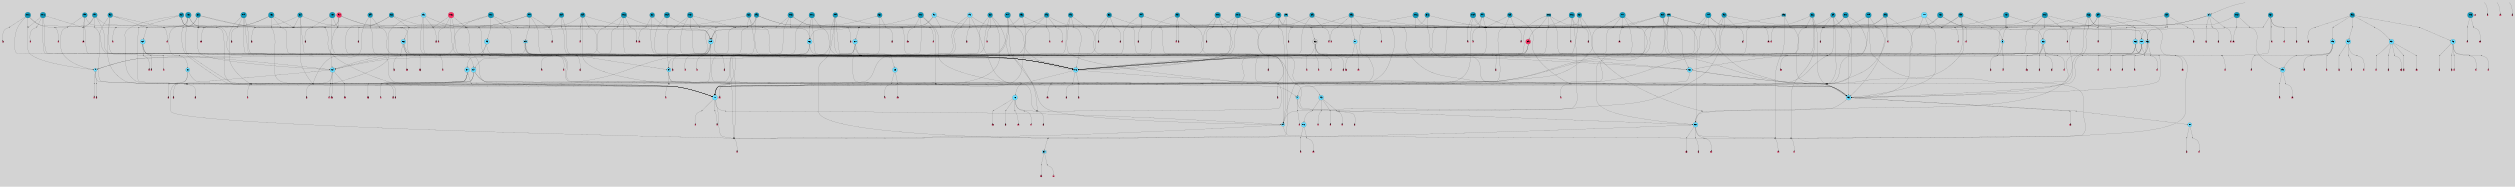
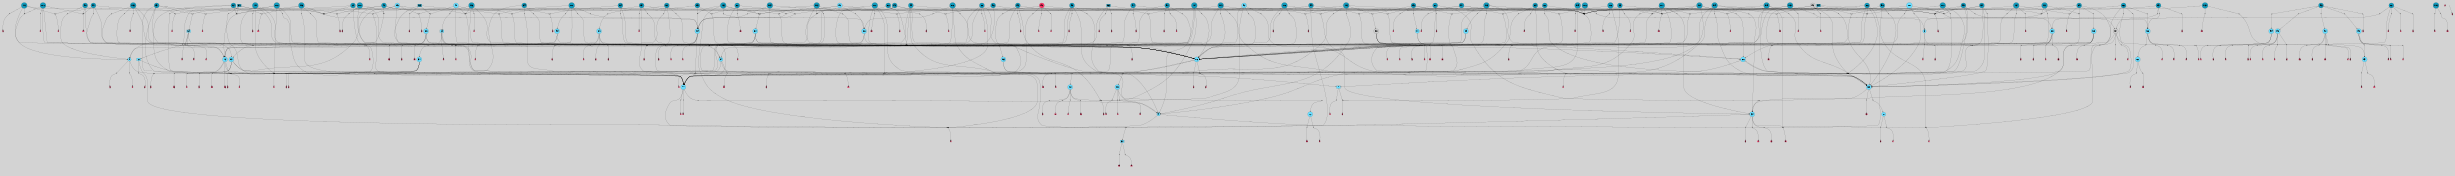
none -> (697, 5)
(198, 15) -> (239, 5)
(339, 15) -> (384, 5)
(392, 15) -> (420, 5)
(451, 15) -> (472, 5)
(529, 15) -> (456, 5)
(970, 15) -> (1018, 5)
(1047, 15) -> (1042, 5)
(1071, 15) -> (1244, 5)
(1109, 15) -> (1109, 5)
(1286, 15) -> (1311, 5)
(1549, 15) -> (1486, 5)
(1784, 15) -> (1882, 5)
(1885, 15) -> (1813, 5)
(2209, 15) -> (599, 31)
(143, 42) -> (189, 31)
(1528, 42) -> (1466, 31)
(2142, 42) -> (2116, 31)
(2148, 42) -> (2148, 31)
none -> (2138, 59)
(188, 70) -> (139, 59)
(1298, 98) -> (1338, 87)
